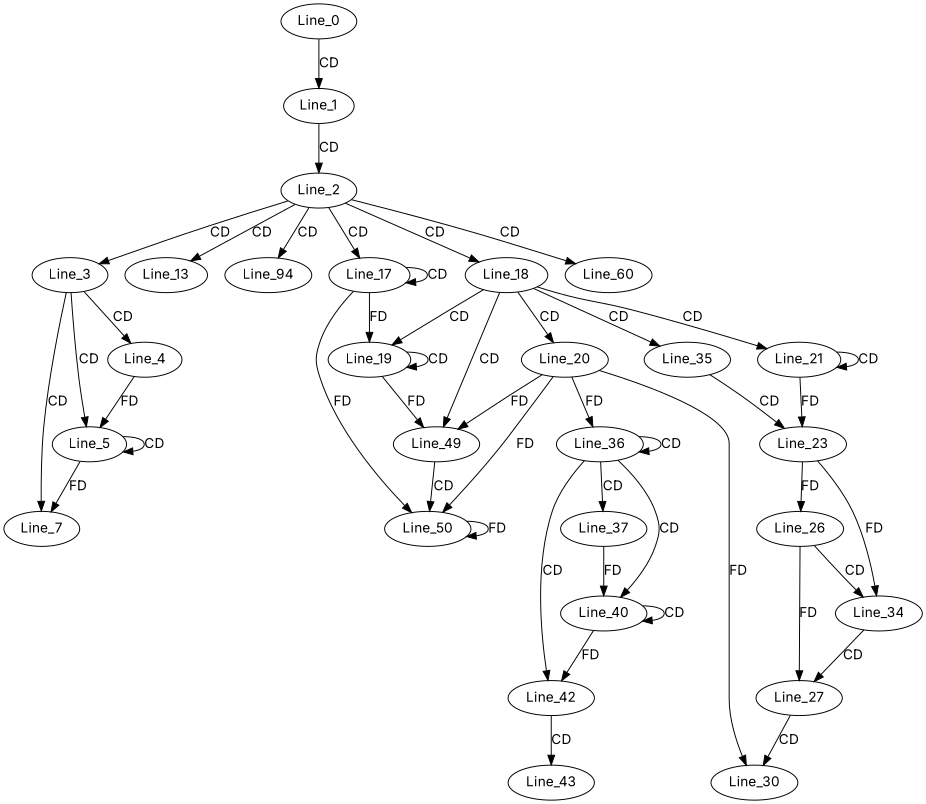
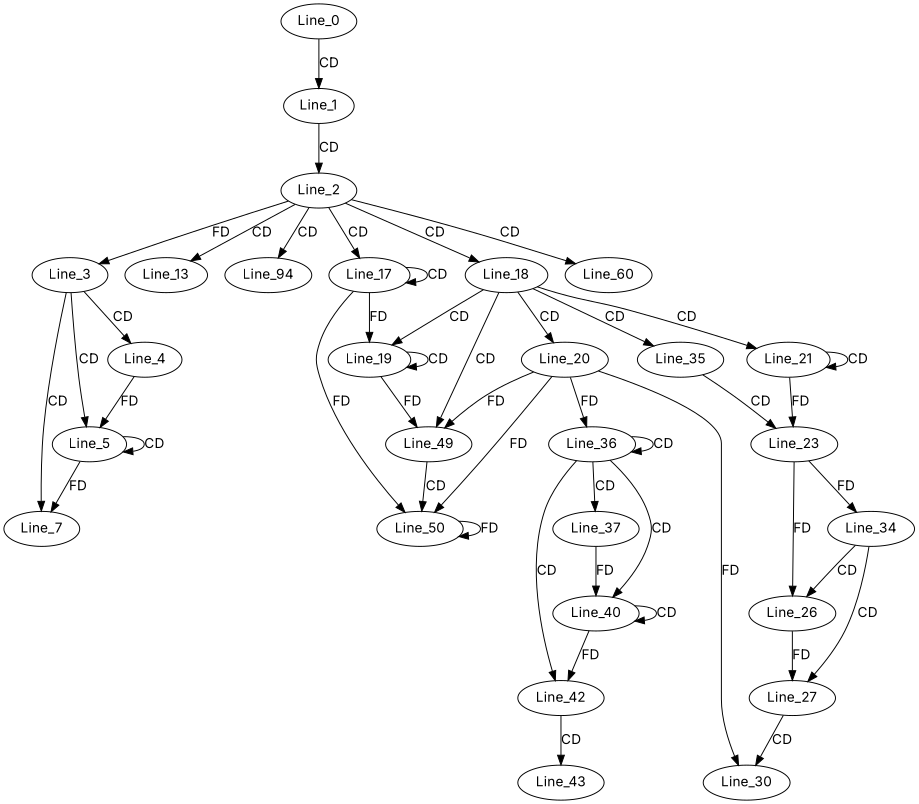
(220, 233) -> (221, 233)
(835, 568) -> (834, 567)
